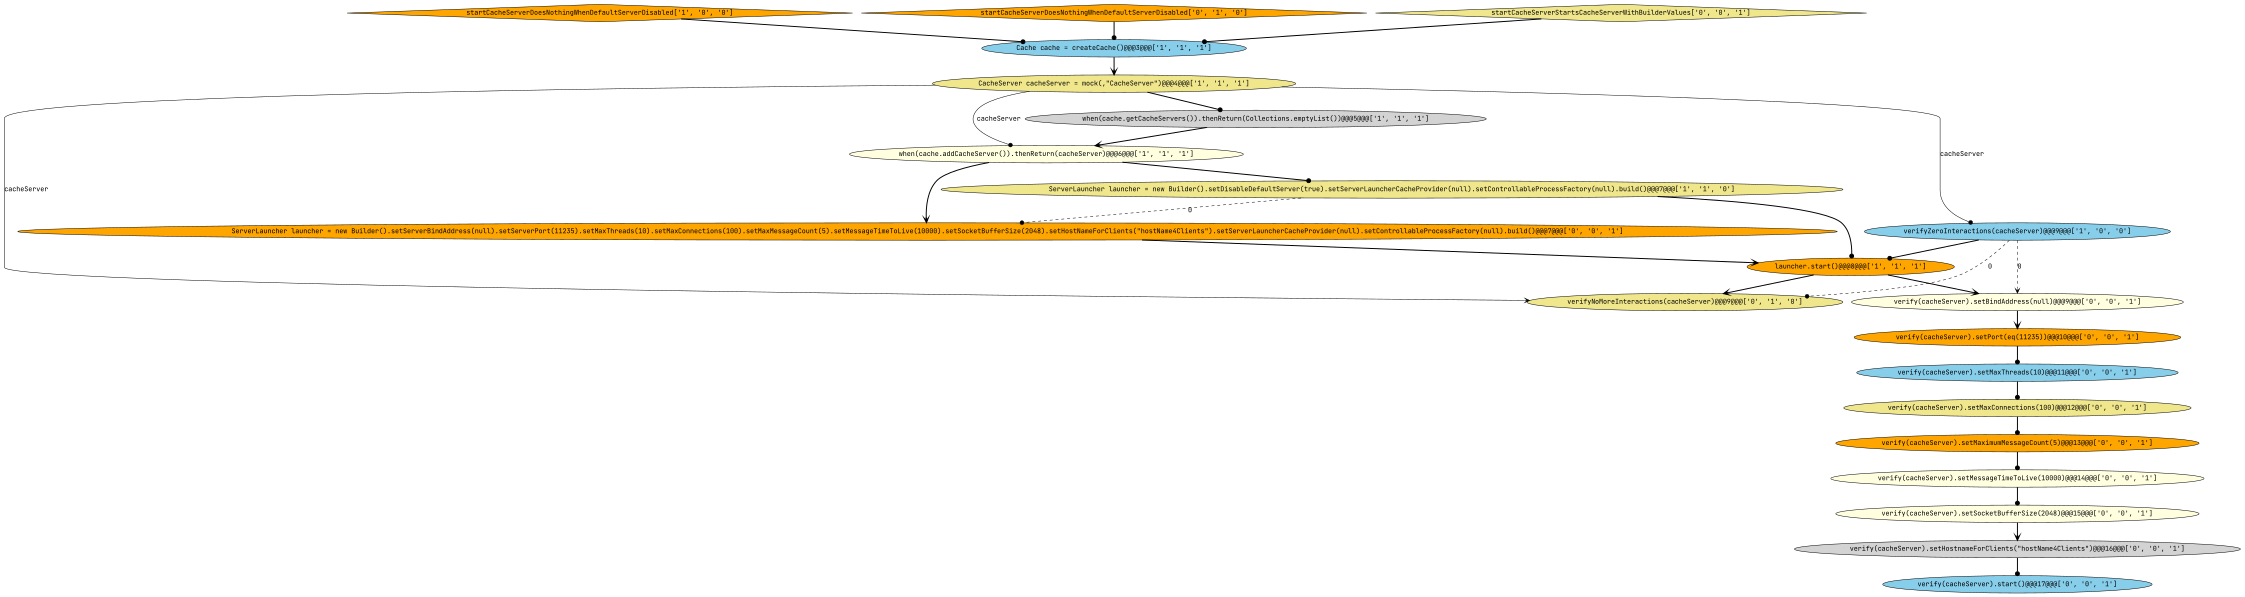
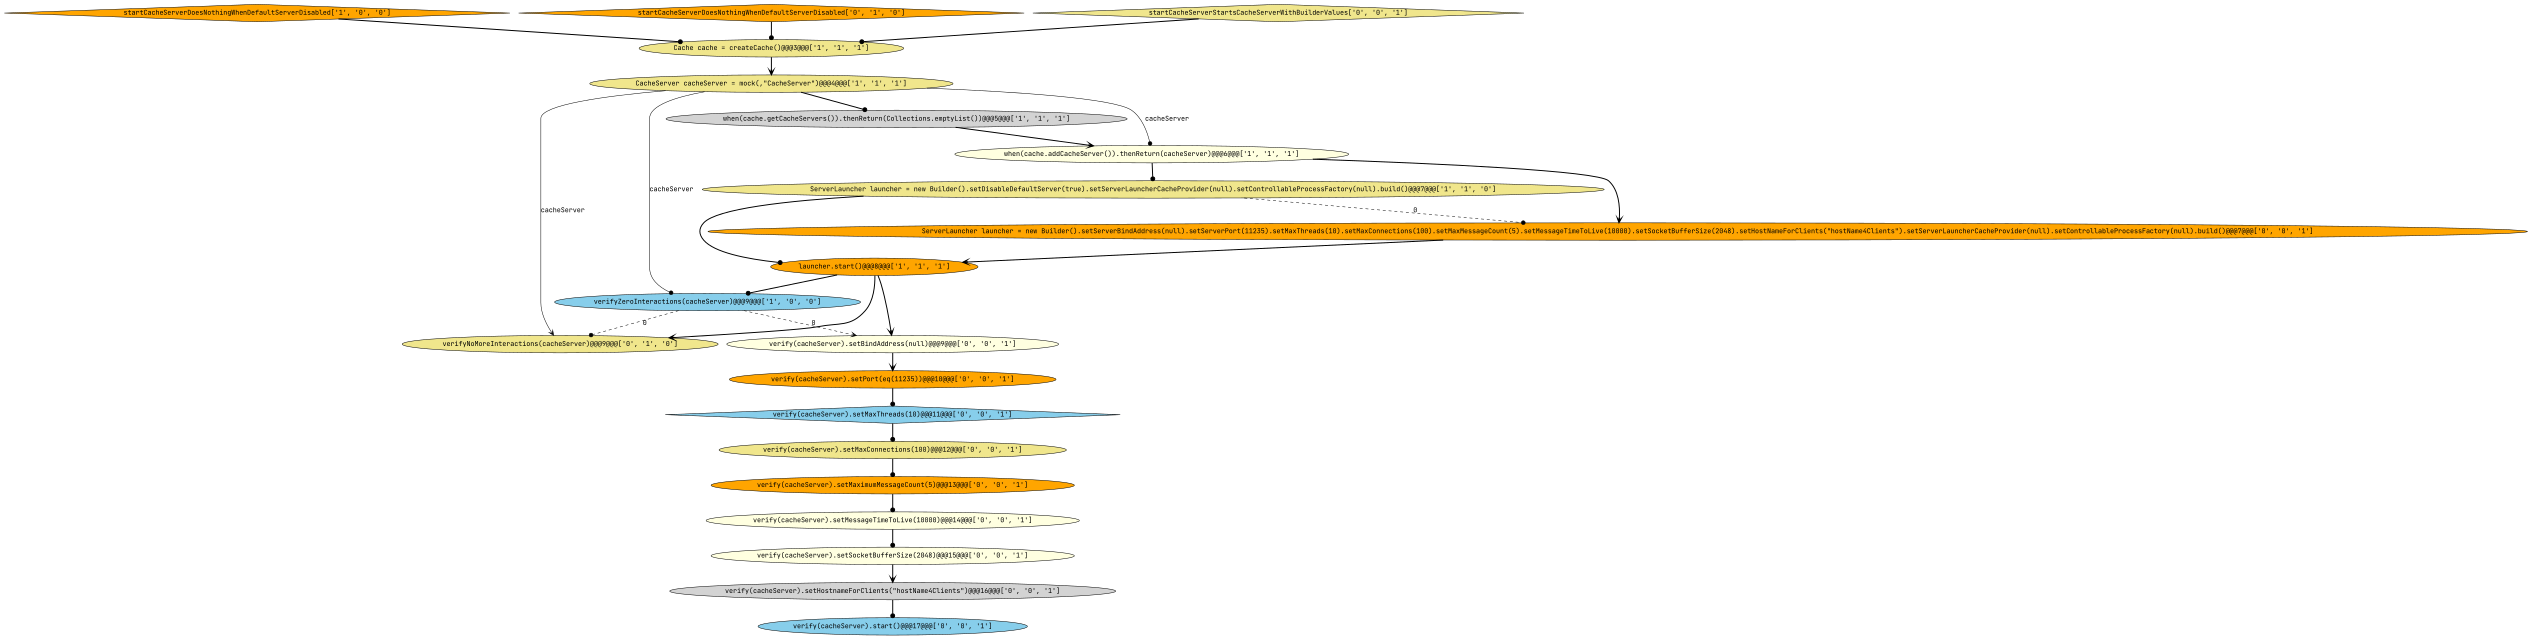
(1114, 48) -> (771, 48)
(1935, 249) -> (794, 284)
(2017, 373) -> (893, 415)
